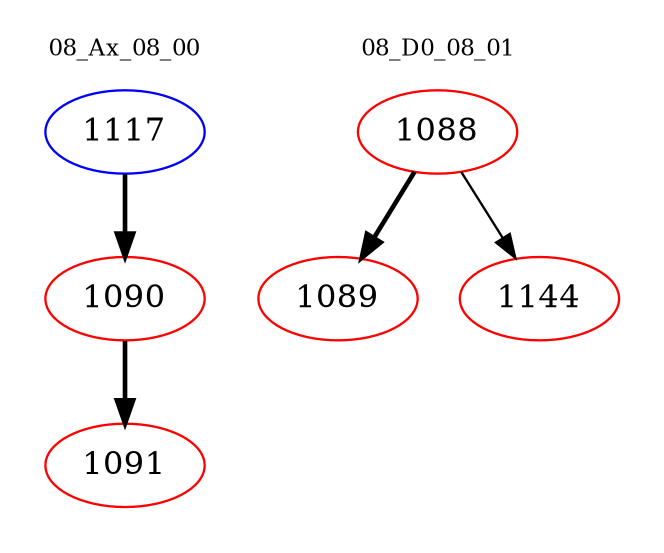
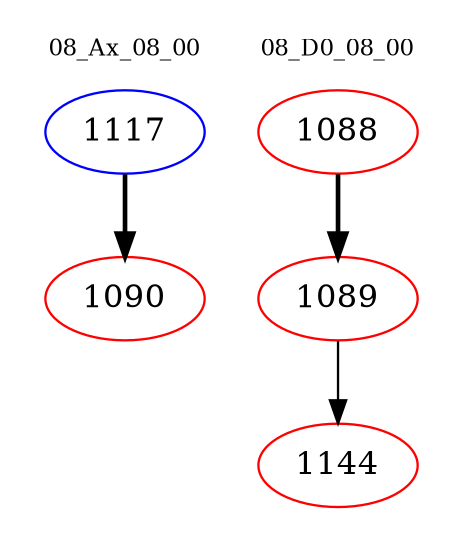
(439, 50) -> (338, 50)
(482, 205) -> (338, 371)
(125, 465) -> none
